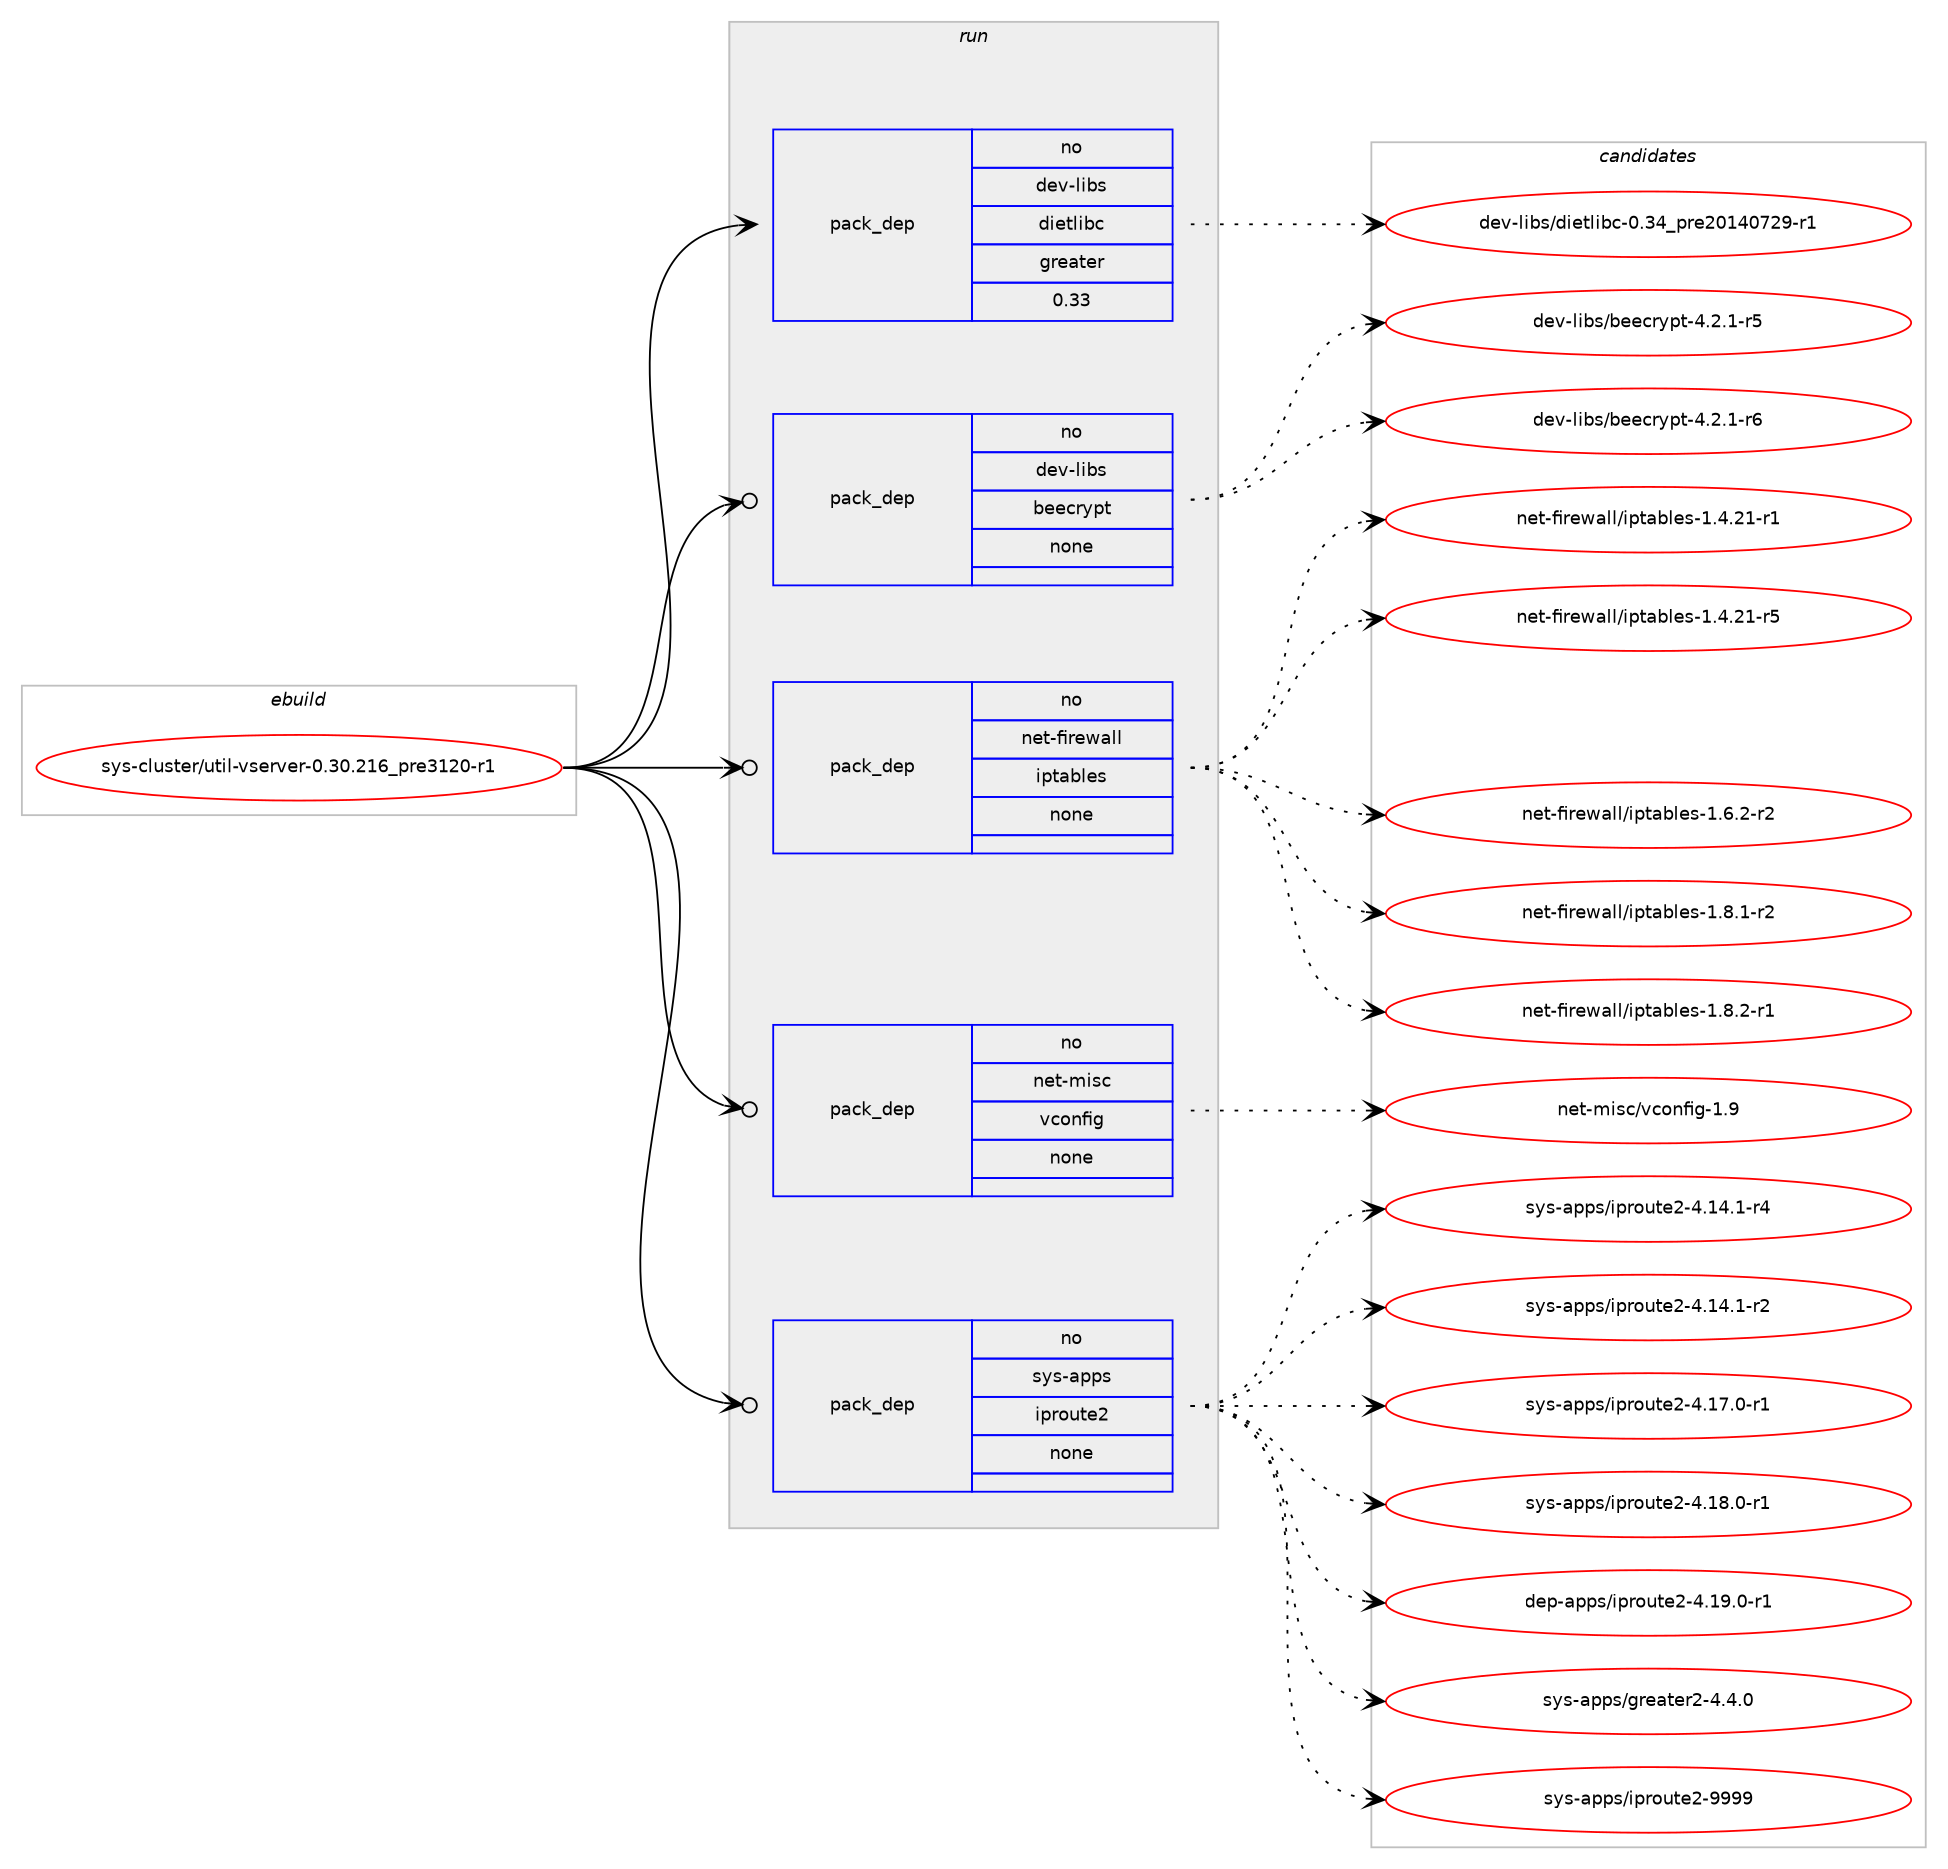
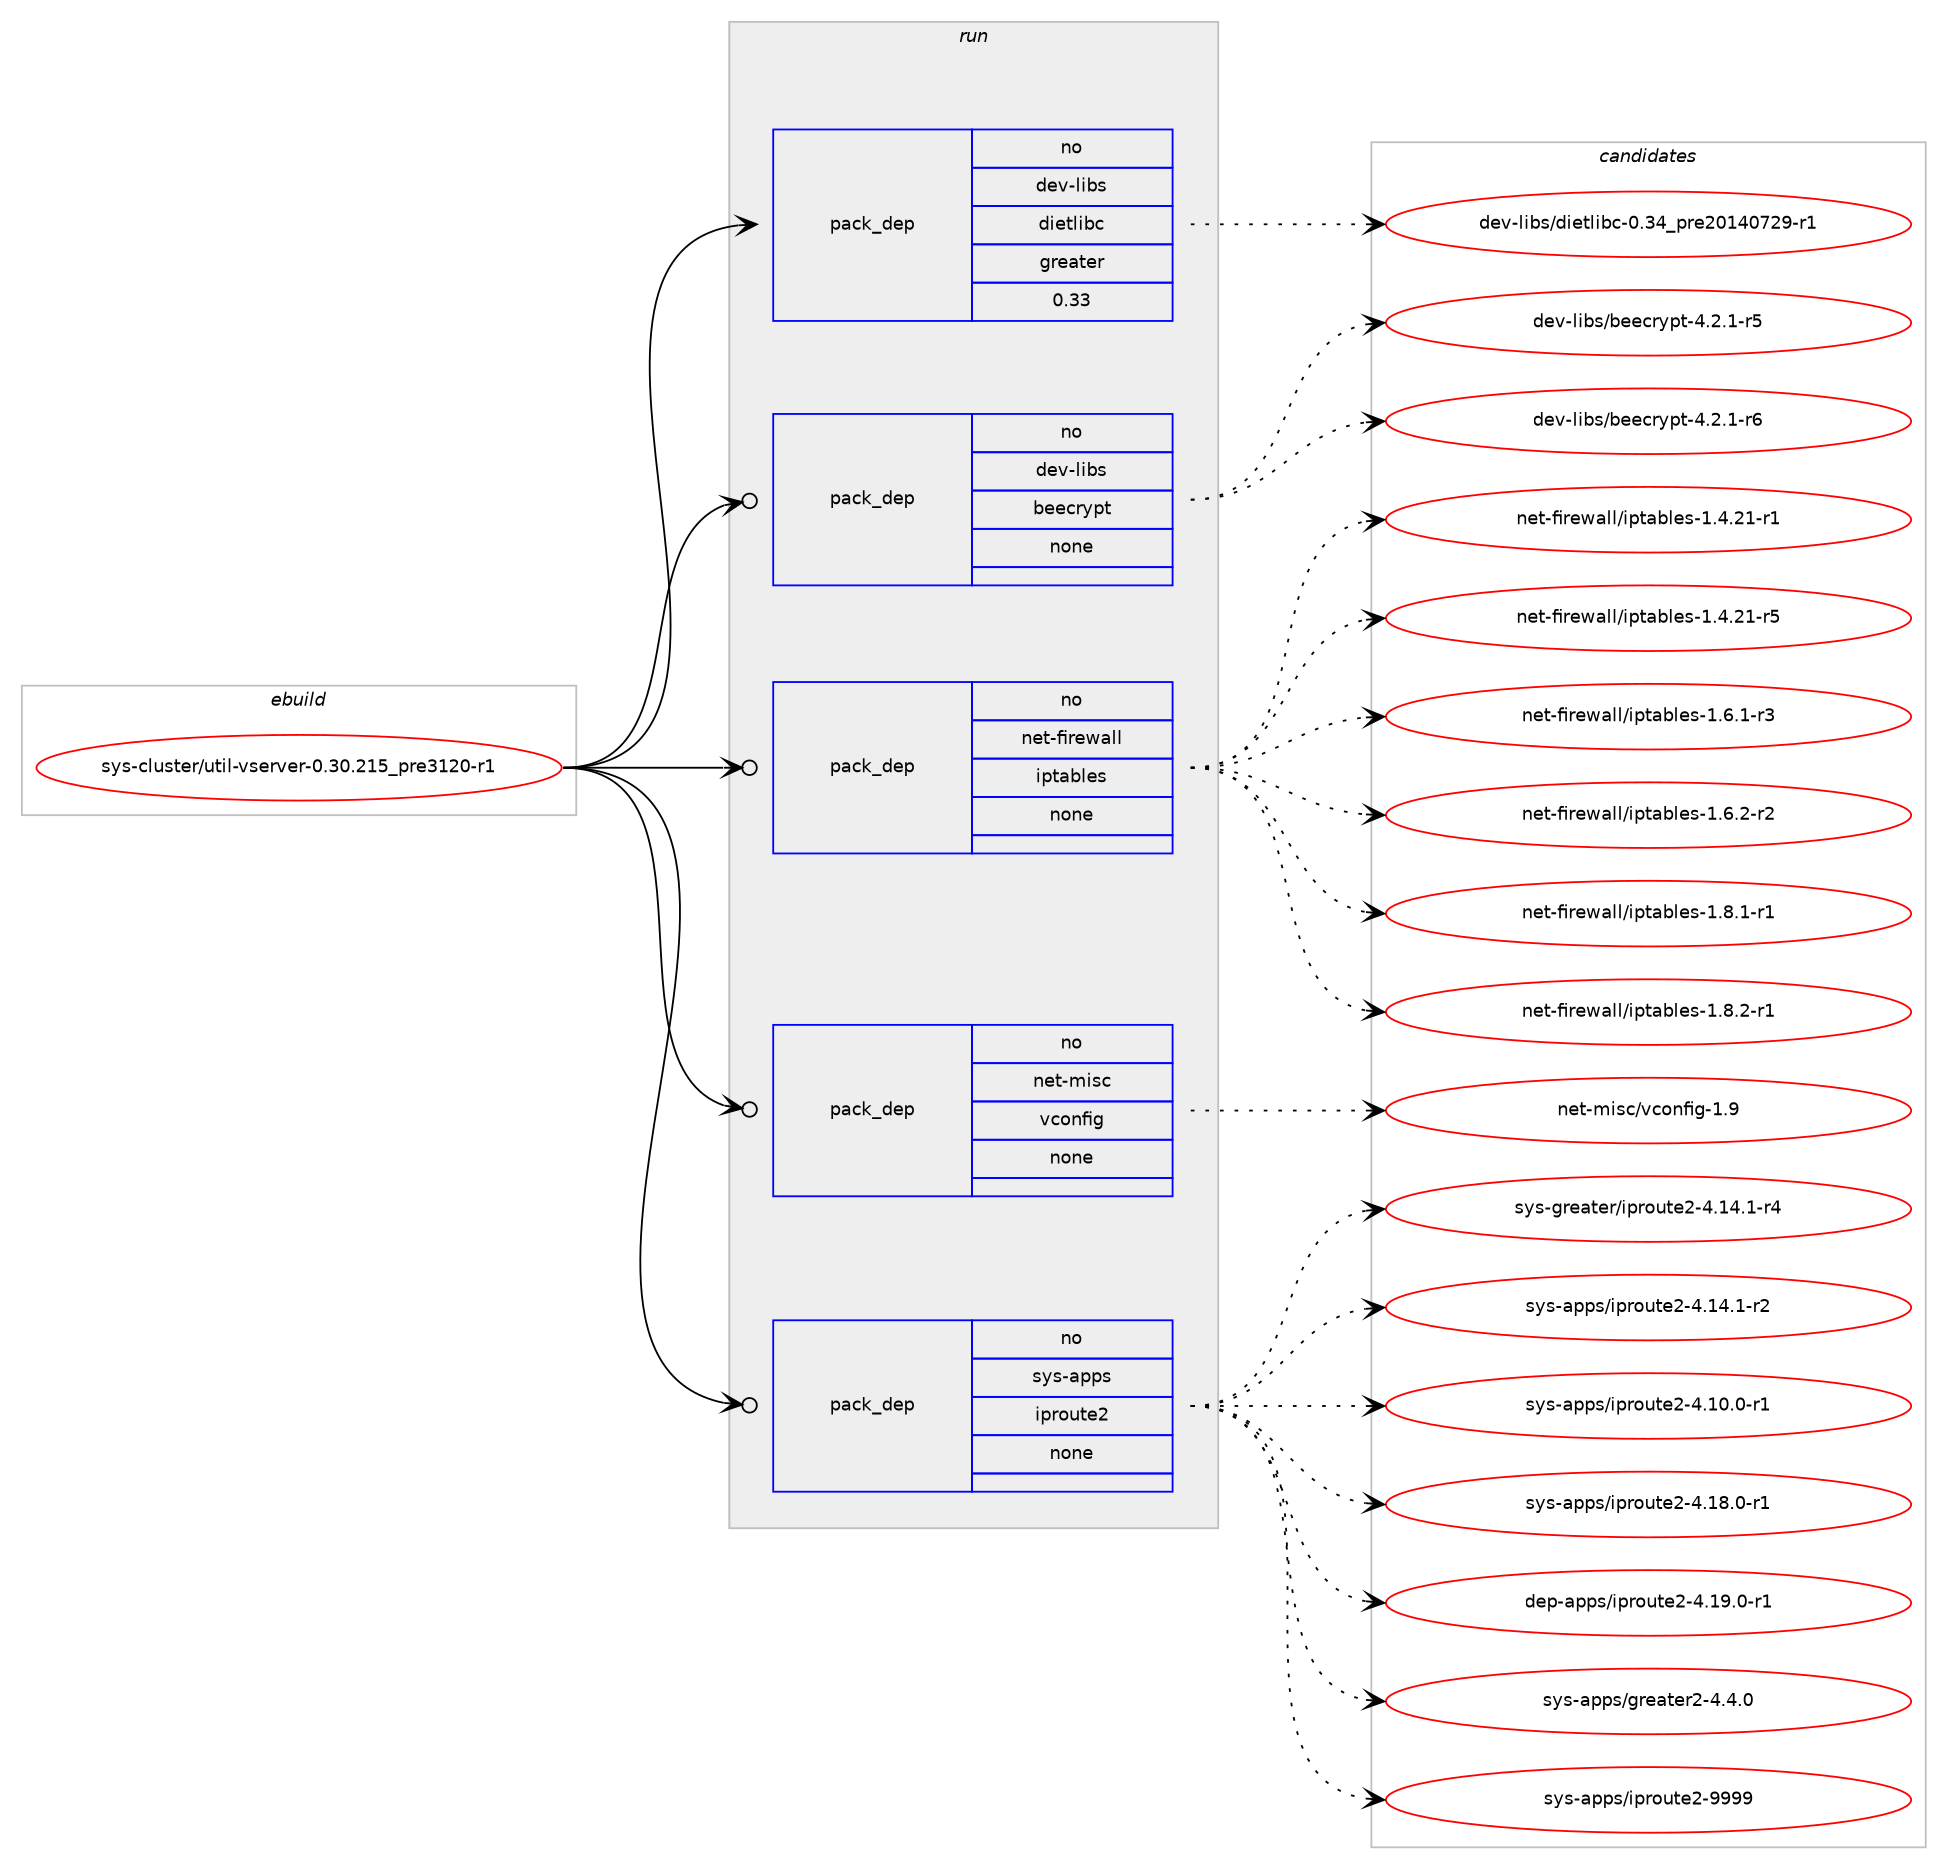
none -> (1649, 717)
(299, 768) -> (299, 768)
(1649, 914) -> (1649, 914)
(1649, 1209) -> (1649, 1209)
(1649, 1406) -> (1649, 1406)
